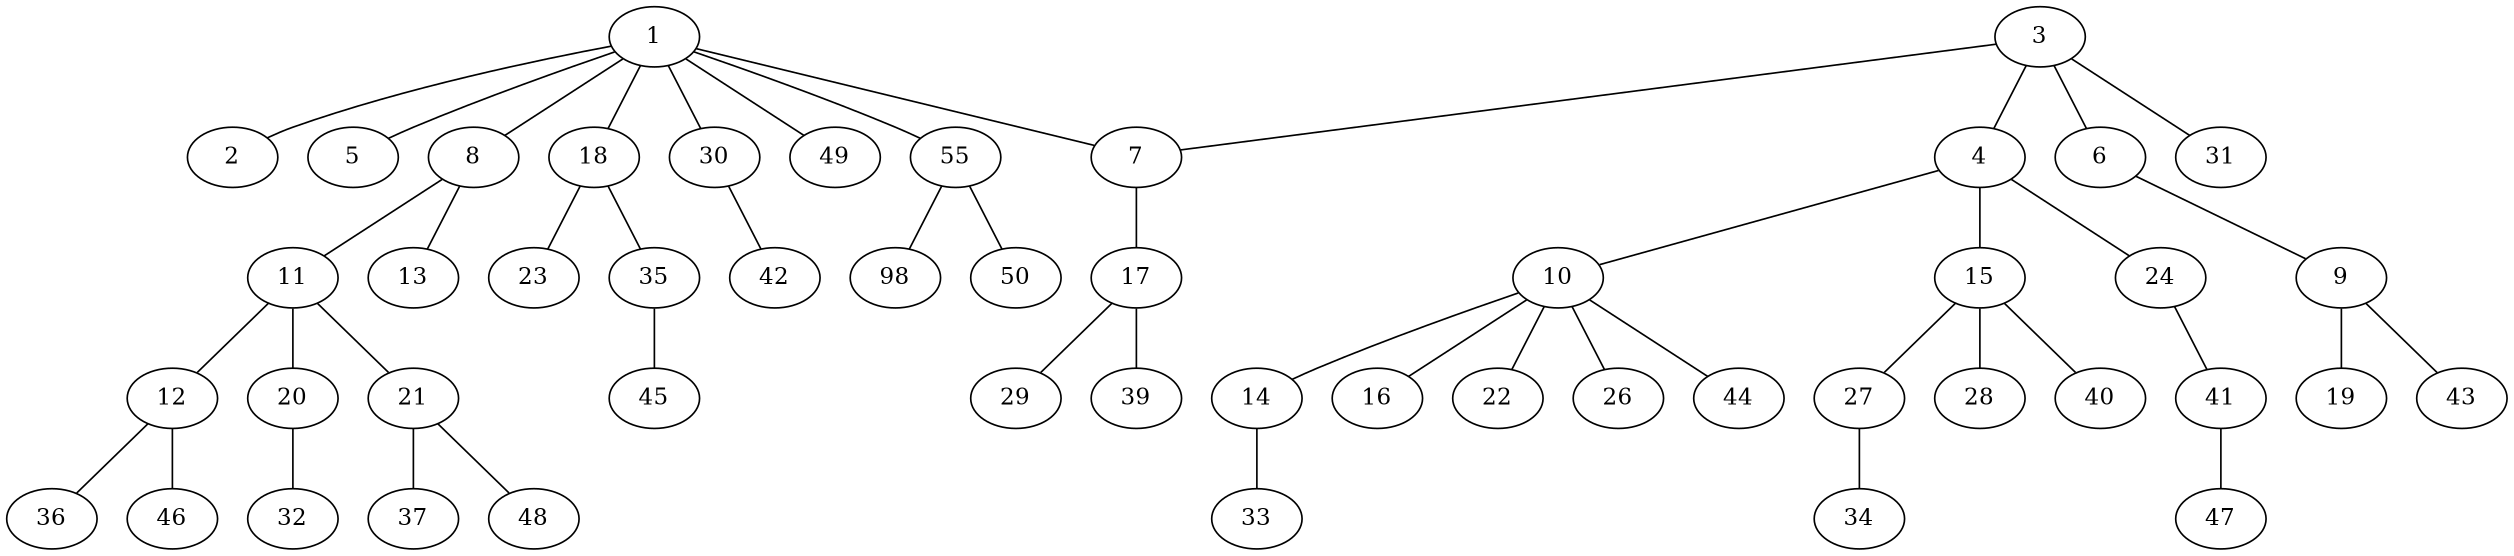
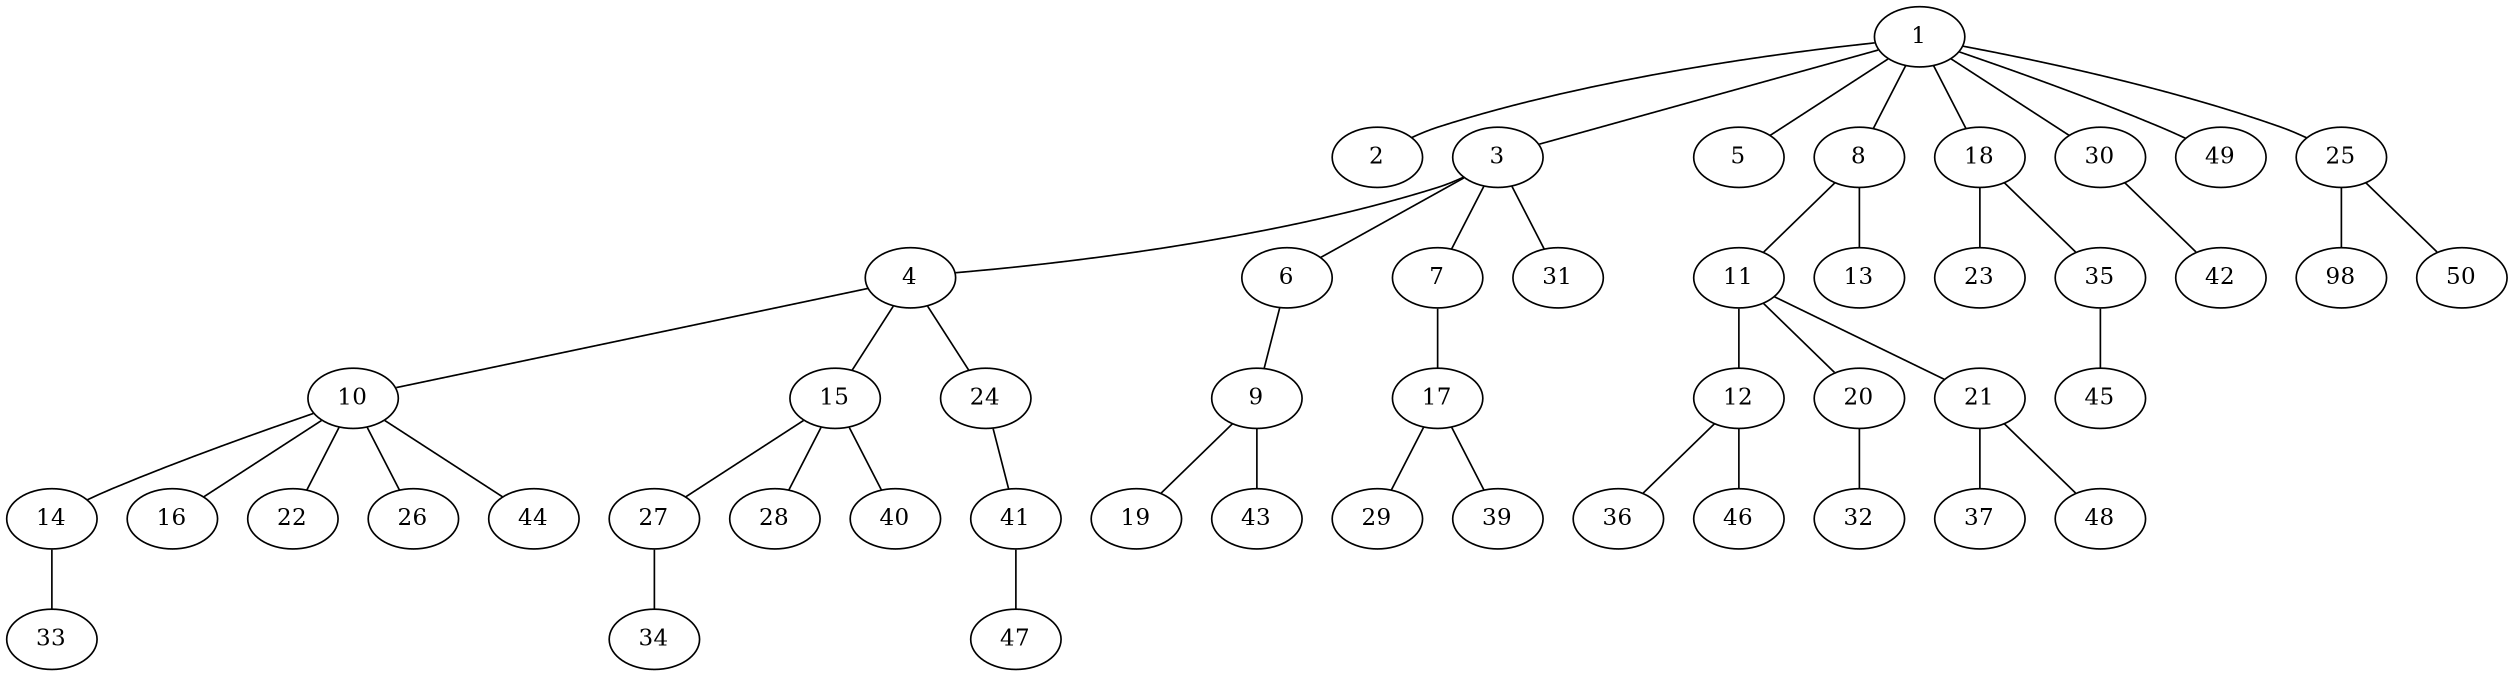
(895, 97) -> (1709, 97)
(956, 157) -> (2341, 157)
